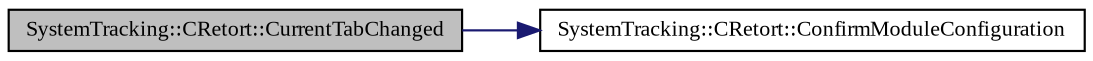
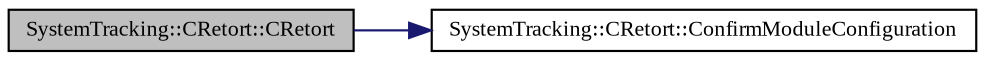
(235, 30) -> (181, 30)
